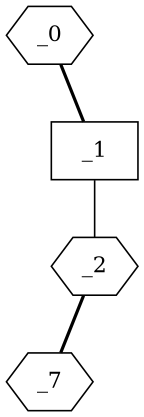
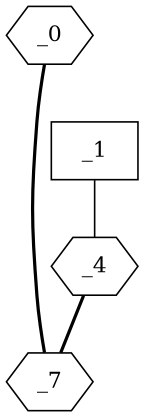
(72, 93) -> (33, 209)
(95, 266) -> (95, 266)
